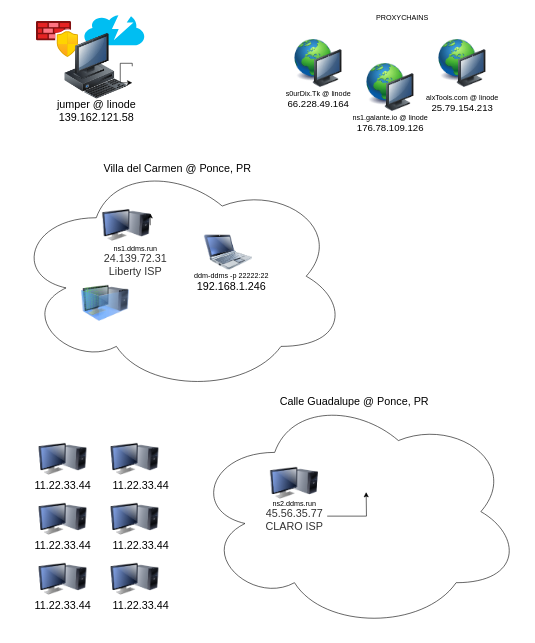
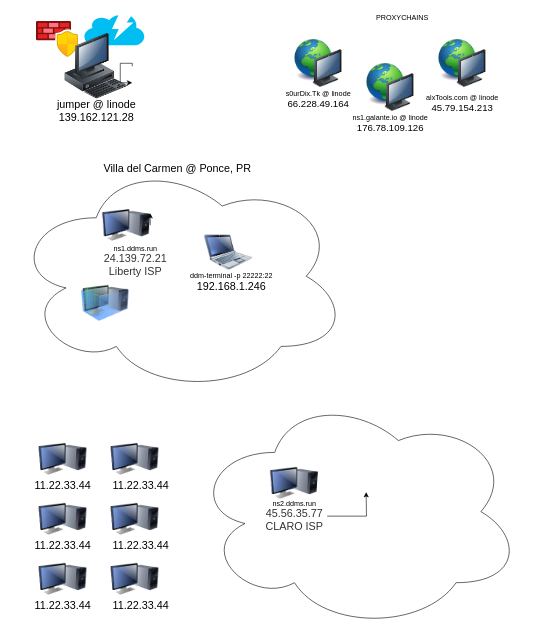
(463, 99) -> (463, 99)
(97, 111) -> (97, 111)
(136, 261) -> (136, 261)
(232, 282) -> (232, 282)
(354, 402) -> none
